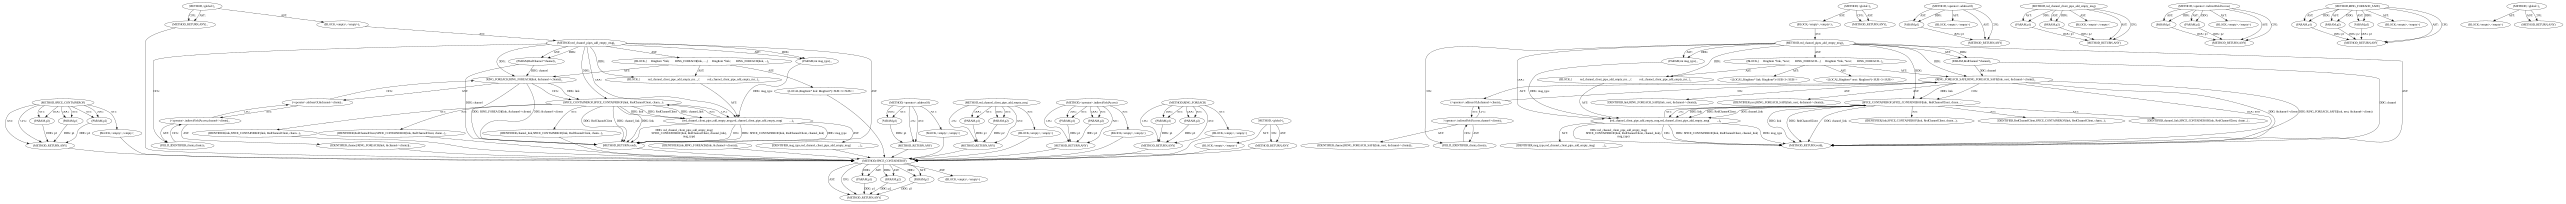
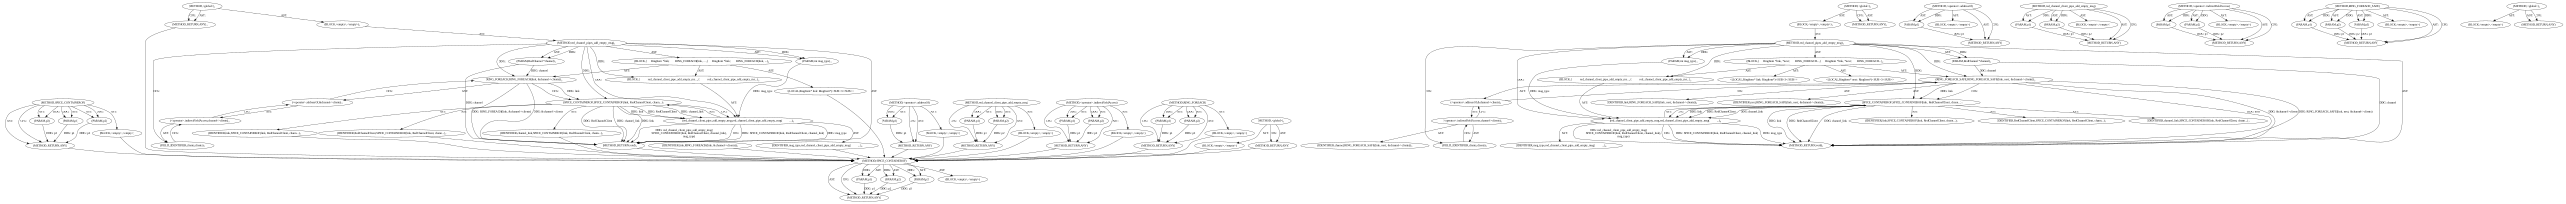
(371, 146) -> none
